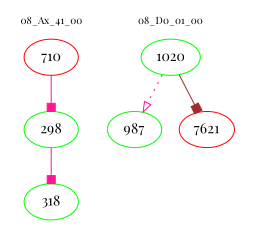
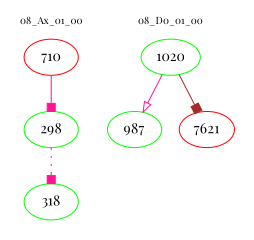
(52, 22) -> (52, 22)
(155, 89) -> (155, 89)
(51, 161) -> (51, 161)
